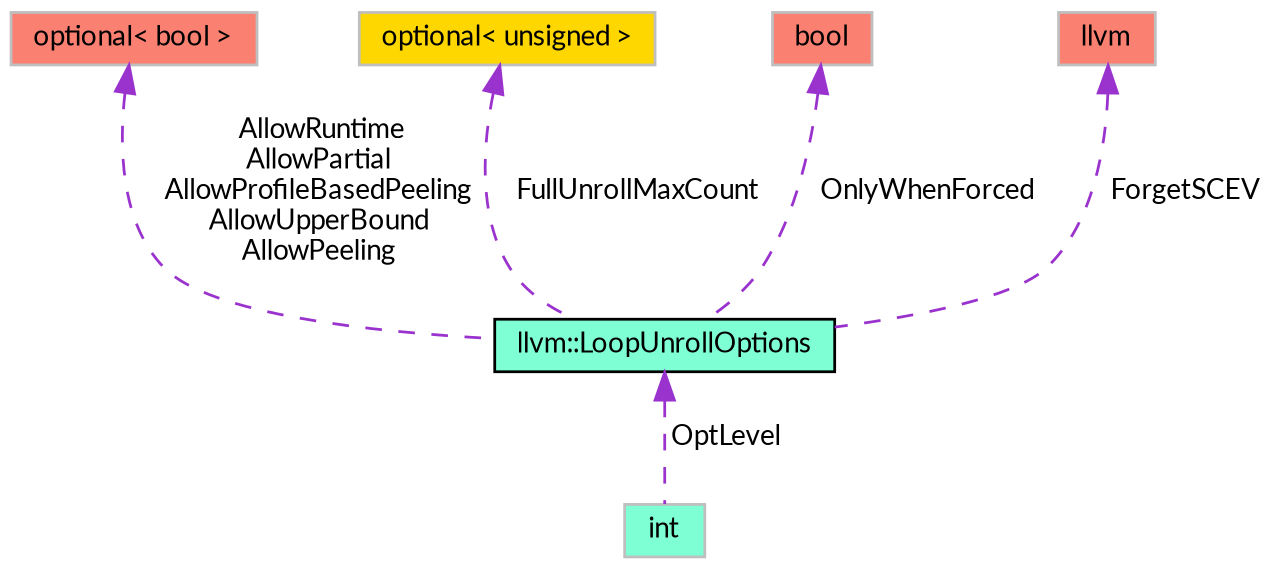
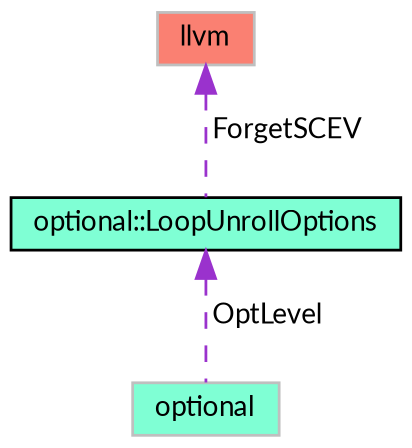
(134, 39) -> none
(507, 39) -> none
(822, 39) -> none
(665, 345) -> (206, 224)
(665, 531) -> (206, 409)
